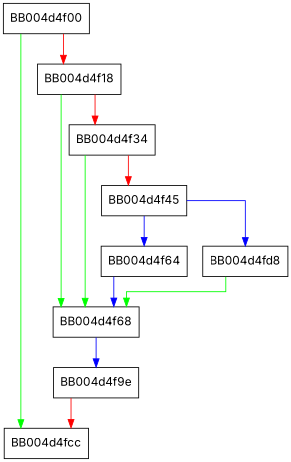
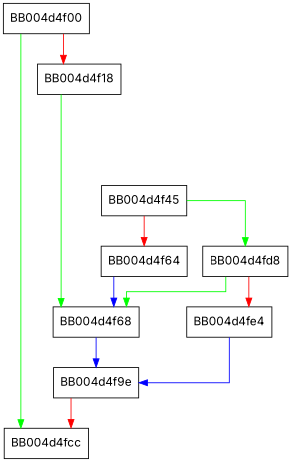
(112, 140) -> none
(235, 201) -> (235, 201)
(144, 227) -> (144, 227)
none -> (229, 322)
